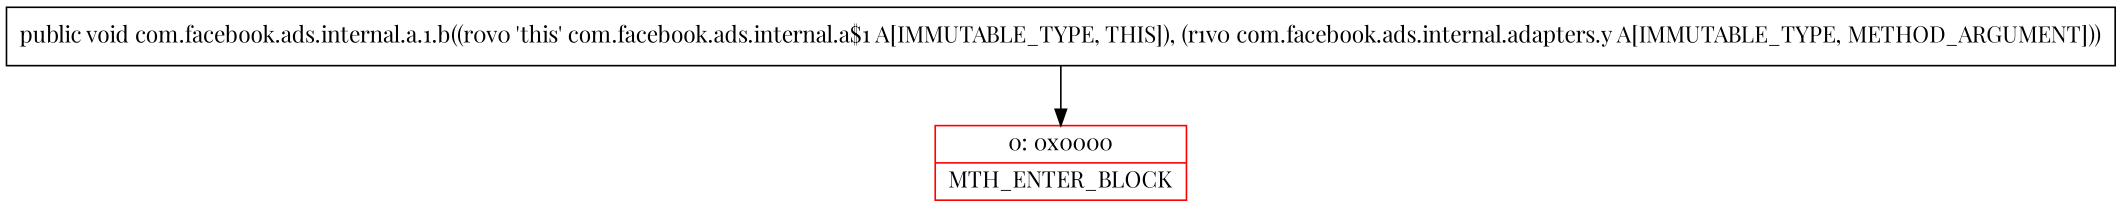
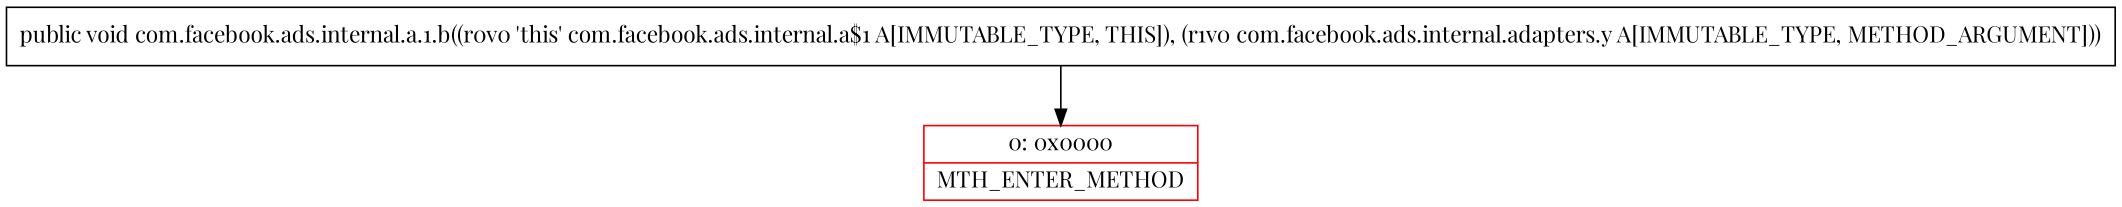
(1061, 181) -> (1061, 181)
